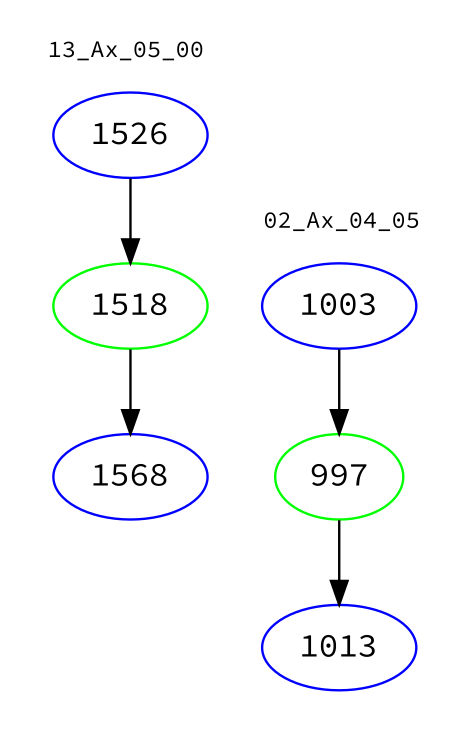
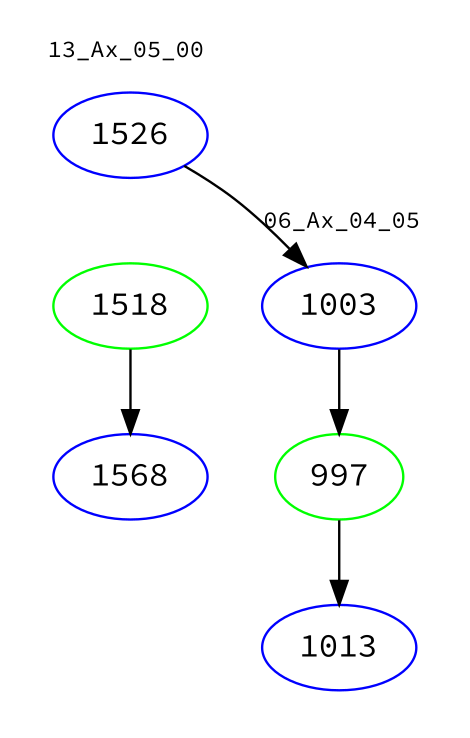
(130, 209) -> (260, 221)
(343, 222) -> (343, 222)
